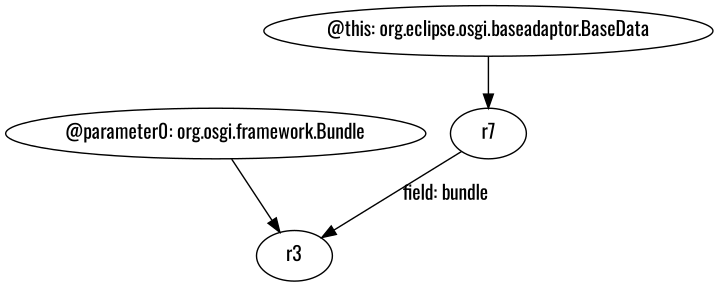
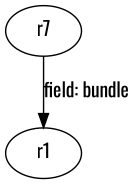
(488, 31) -> none
(216, 134) -> none
(294, 256) -> (44, 153)
